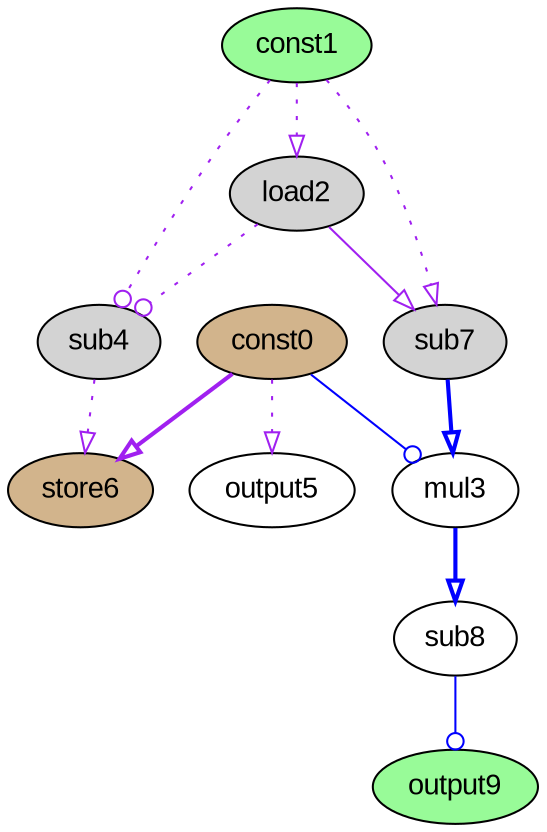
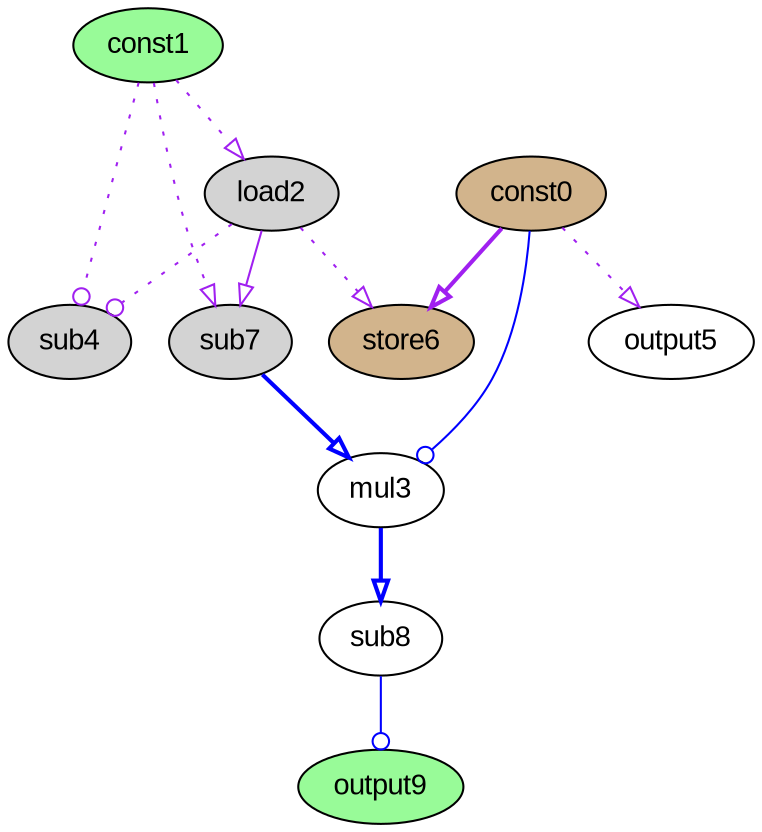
(91, 406) -> (329, 260)
